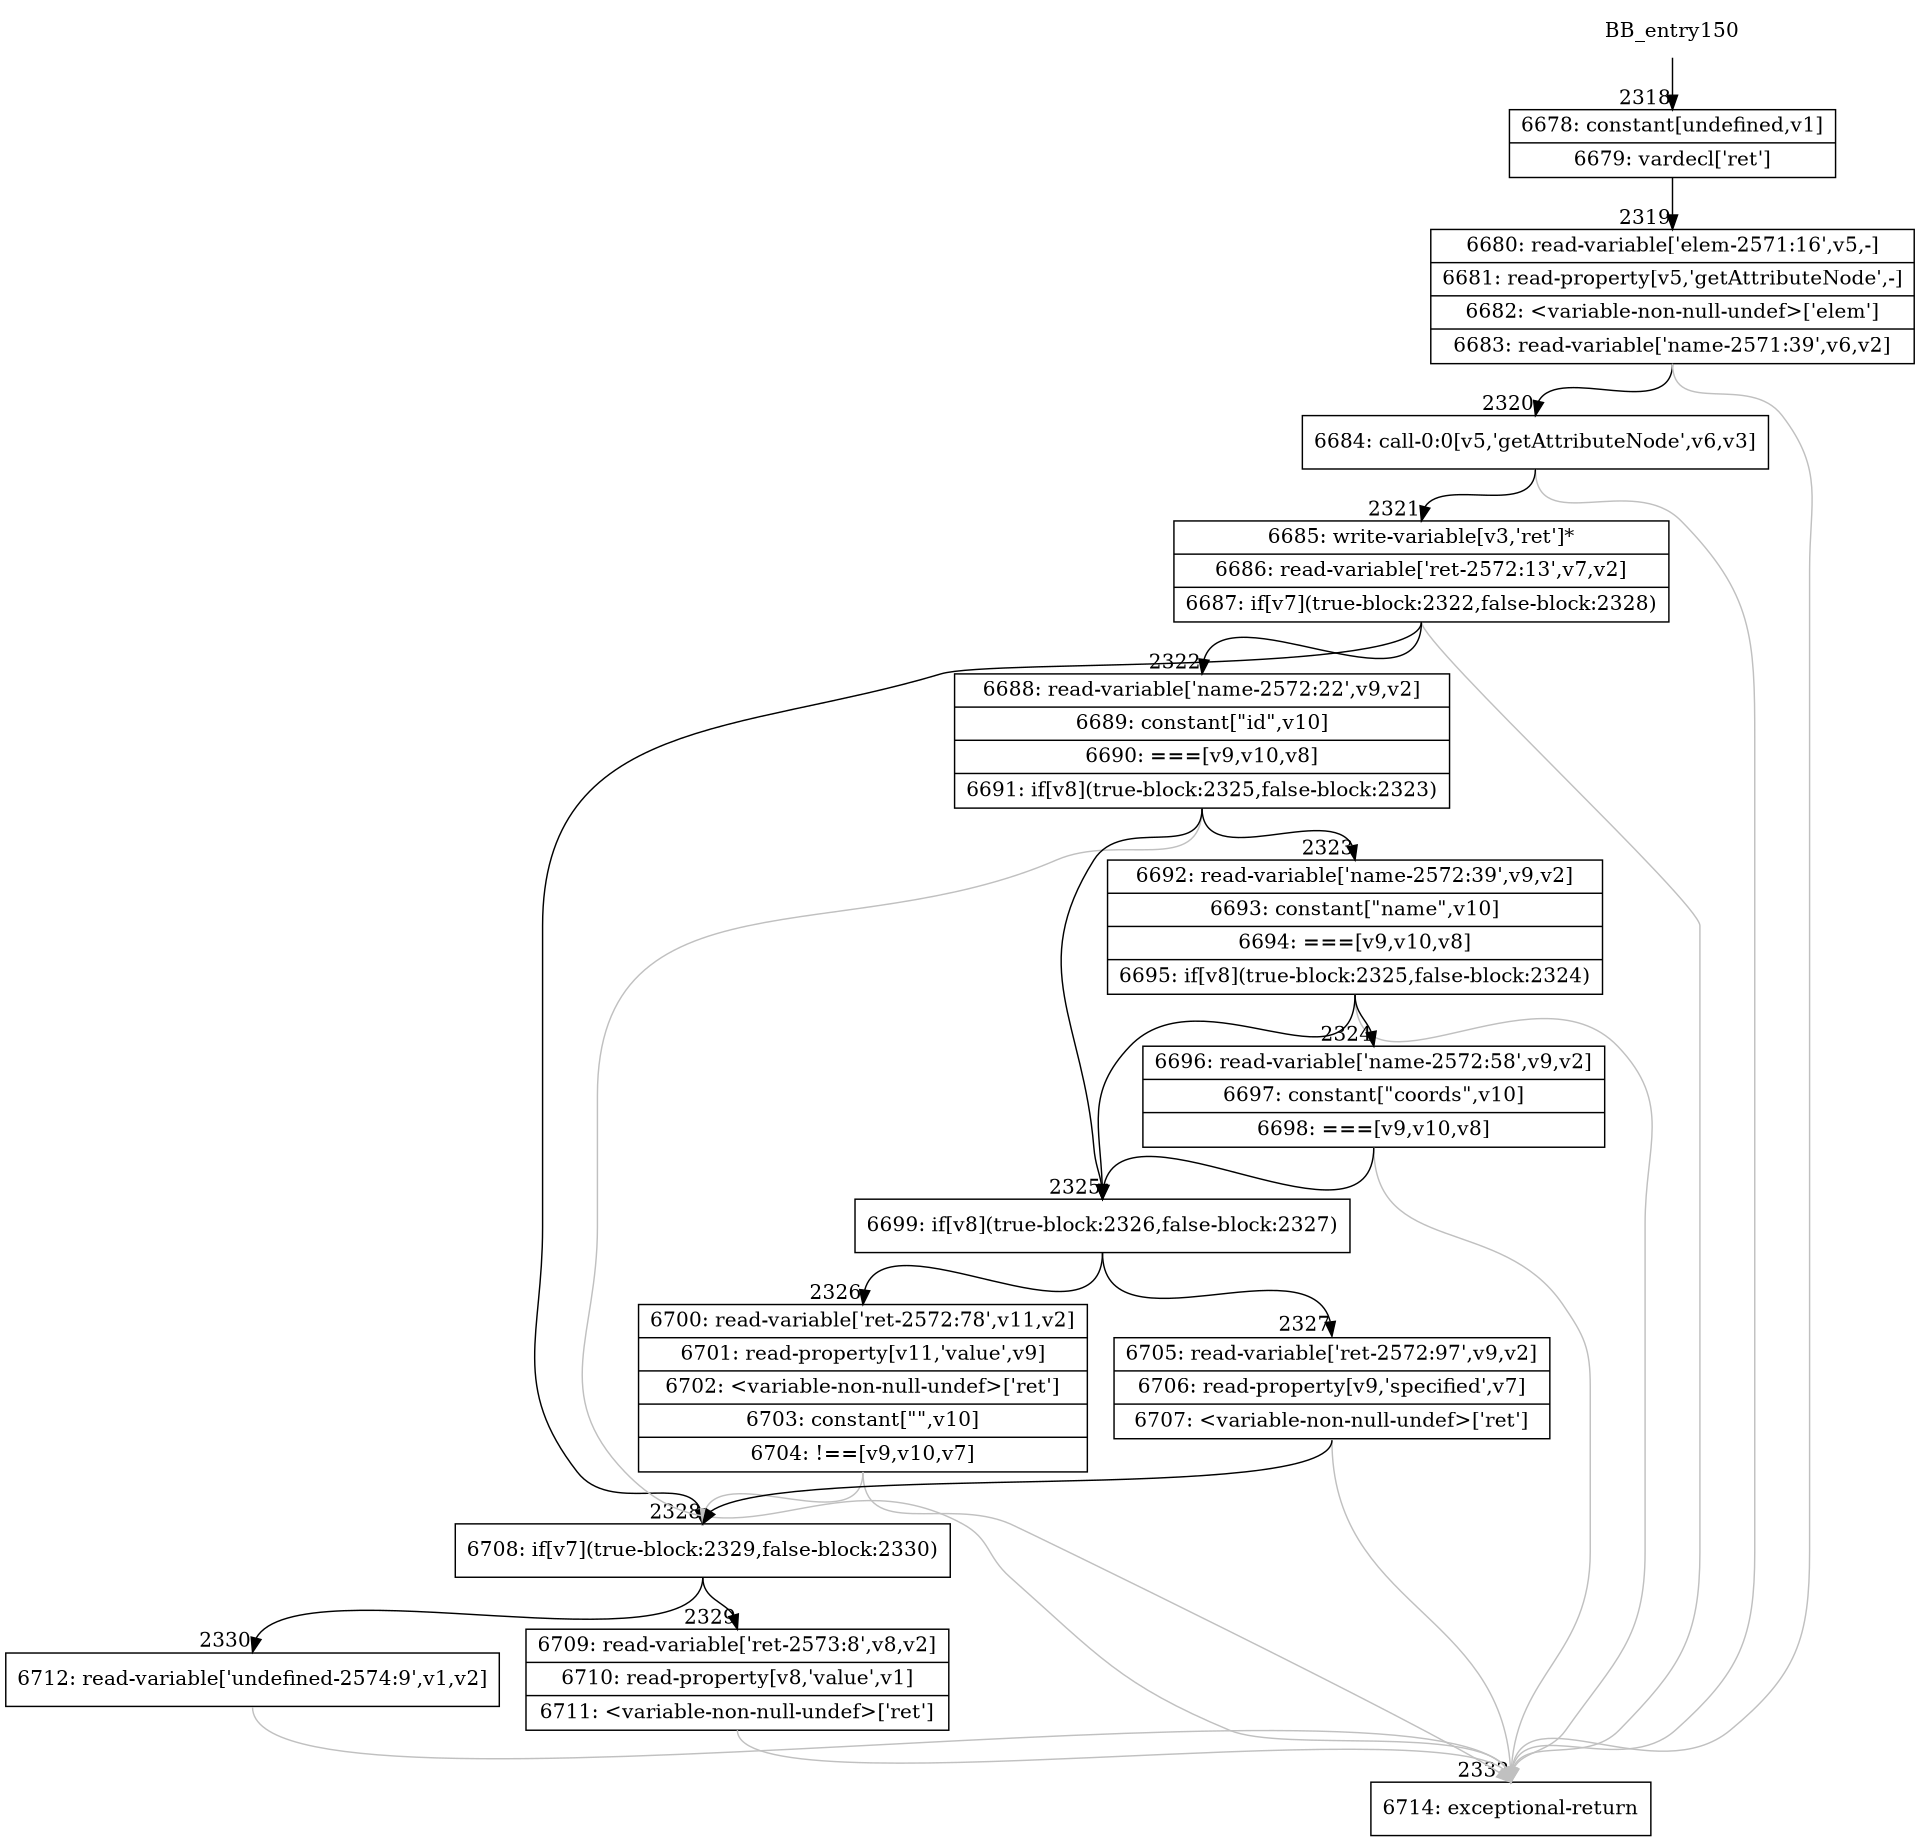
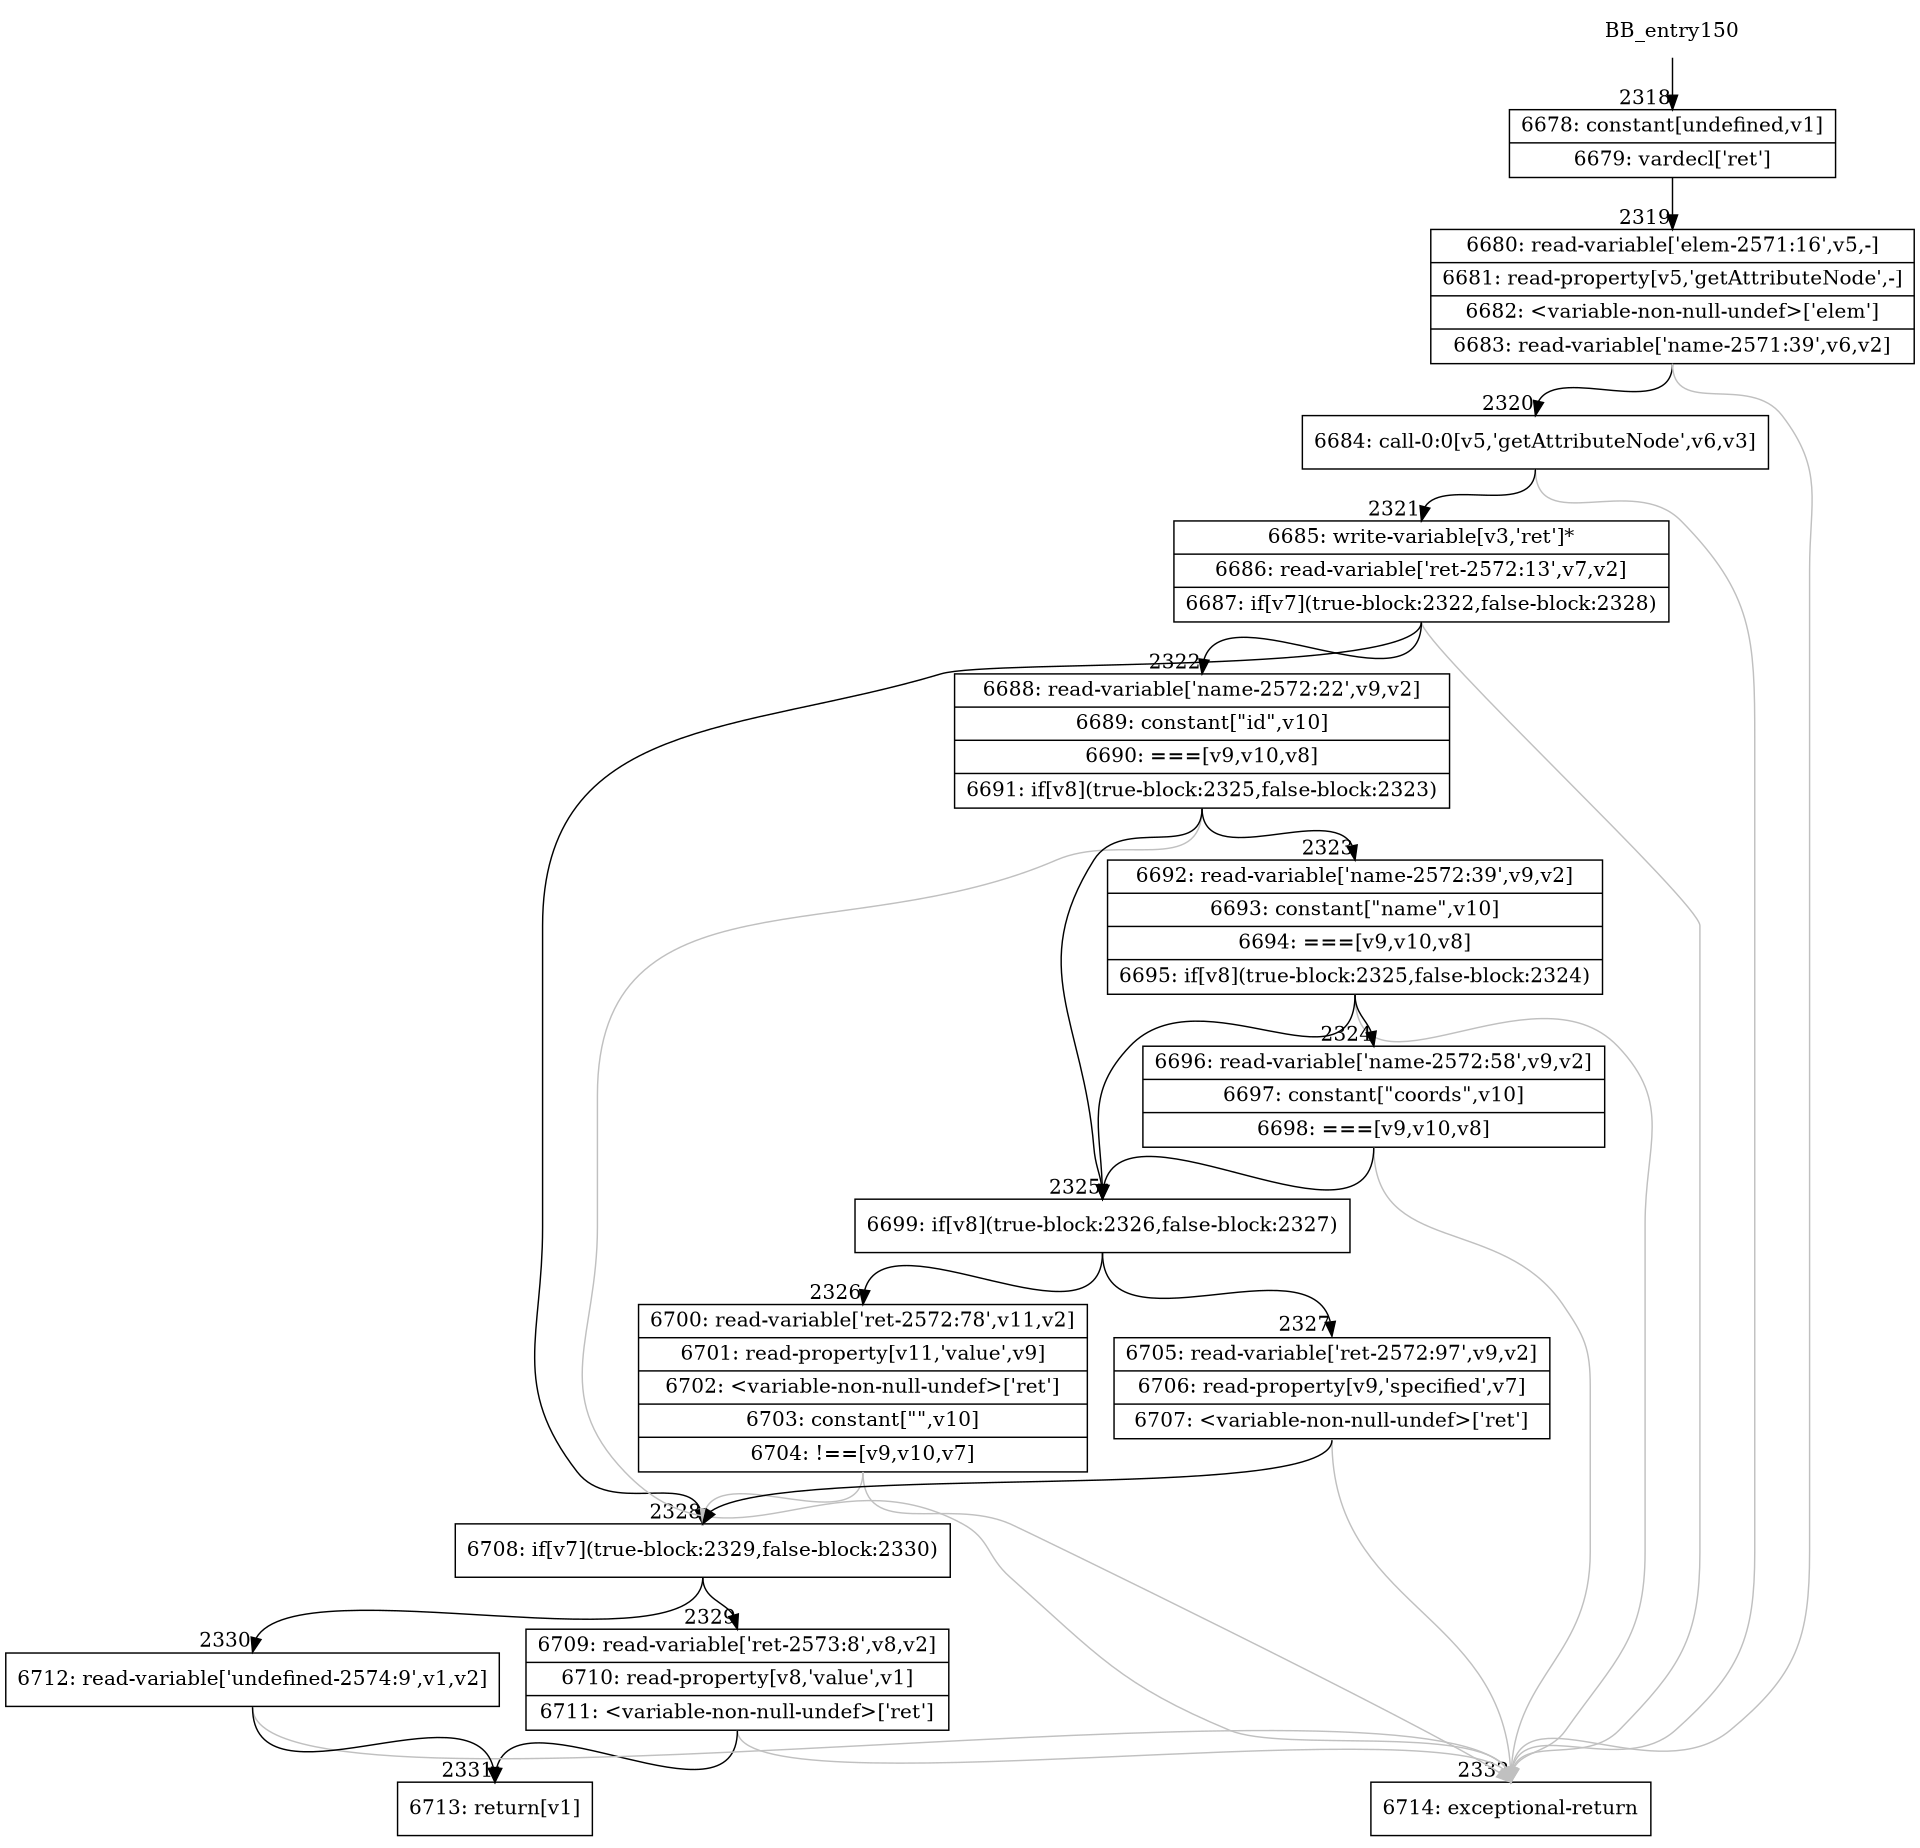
none -> (495, 1809)
